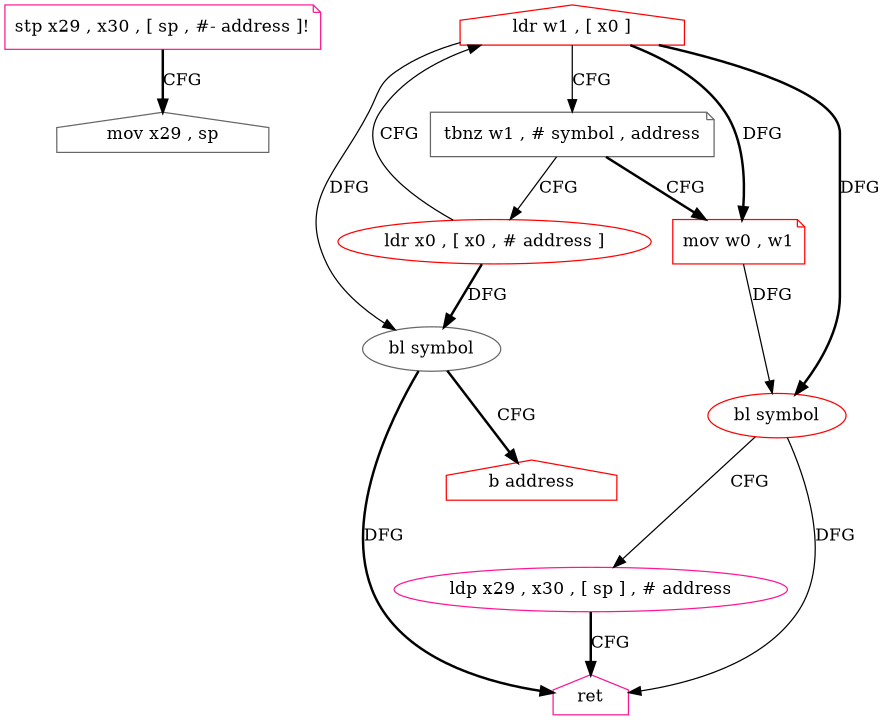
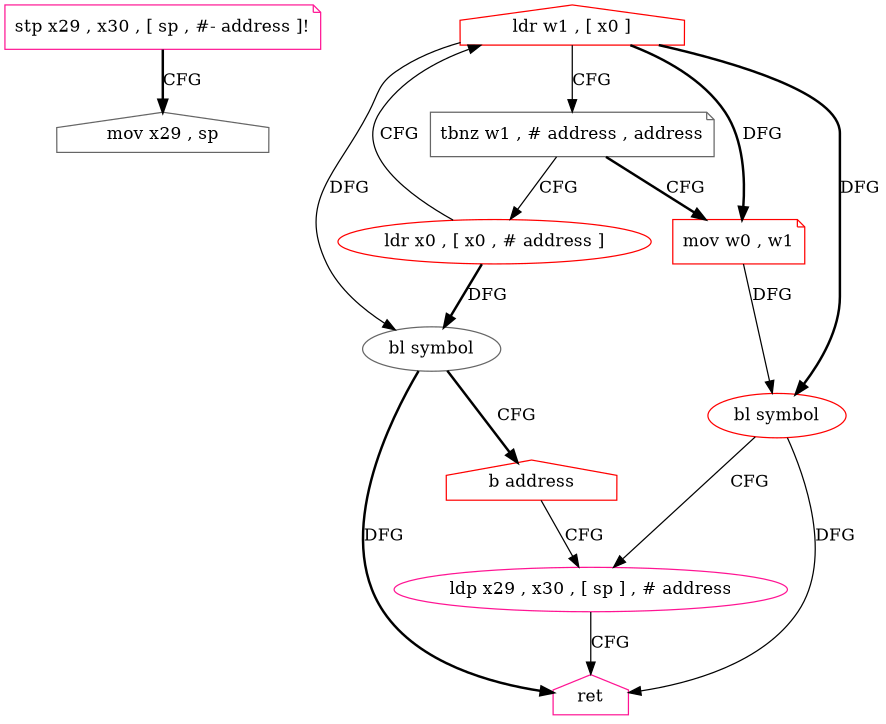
(572, 134) -> (572, 134)
none -> (557, 528)
(591, 637) -> (591, 637)
